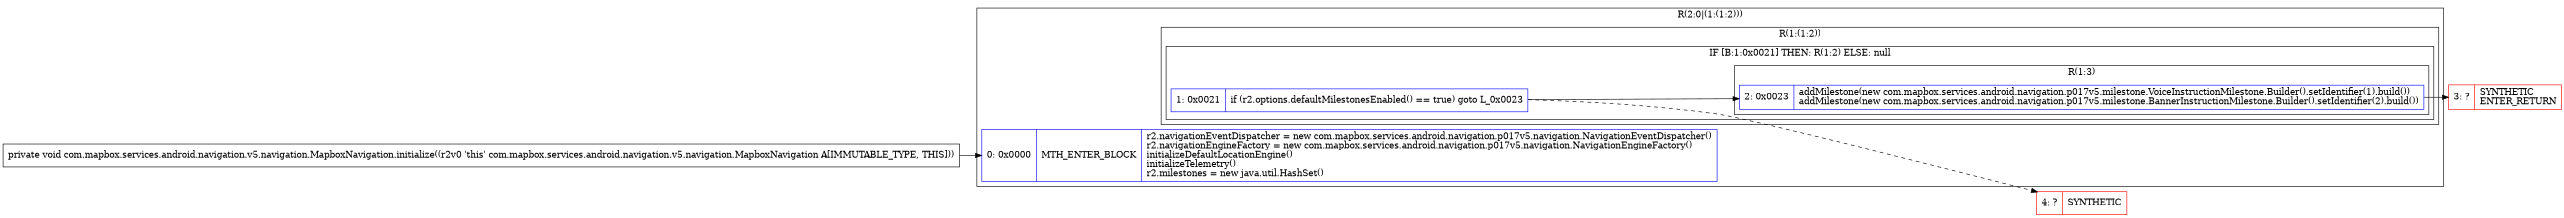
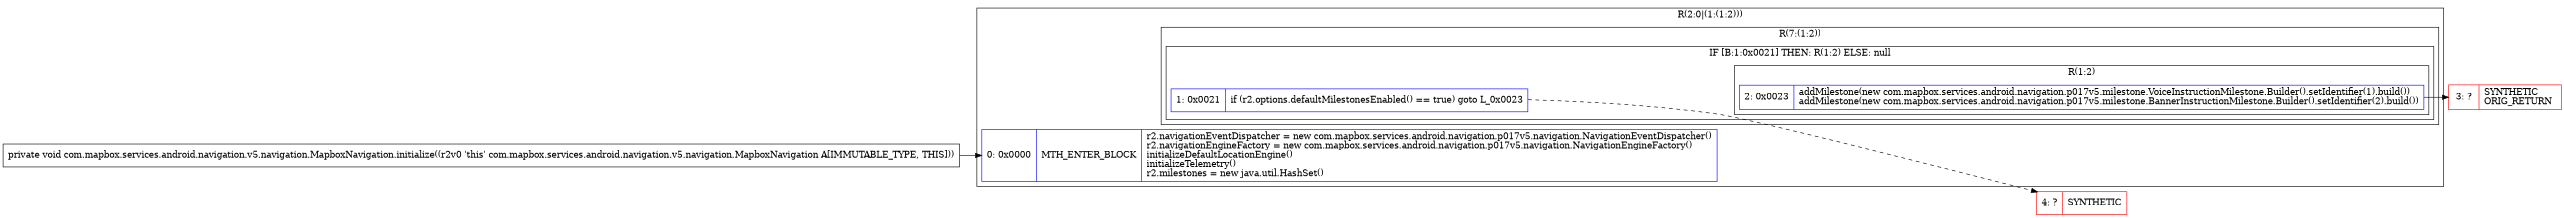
(1800, 34) -> (1800, 34)
(2082, 73) -> (2082, 73)
(1631, 99) -> none
(2518, 102) -> (2518, 102)
